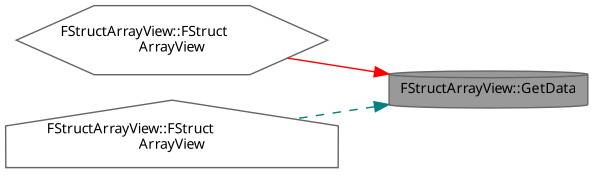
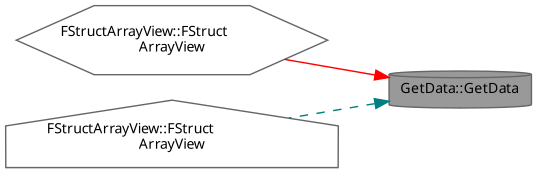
(488, 90) -> (460, 90)
